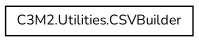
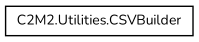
(99, 21) -> (99, 21)
